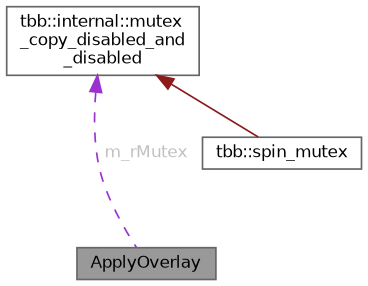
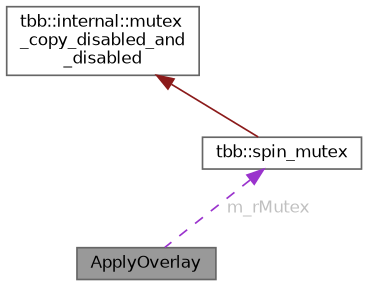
(101, 174) -> (208, 214)
